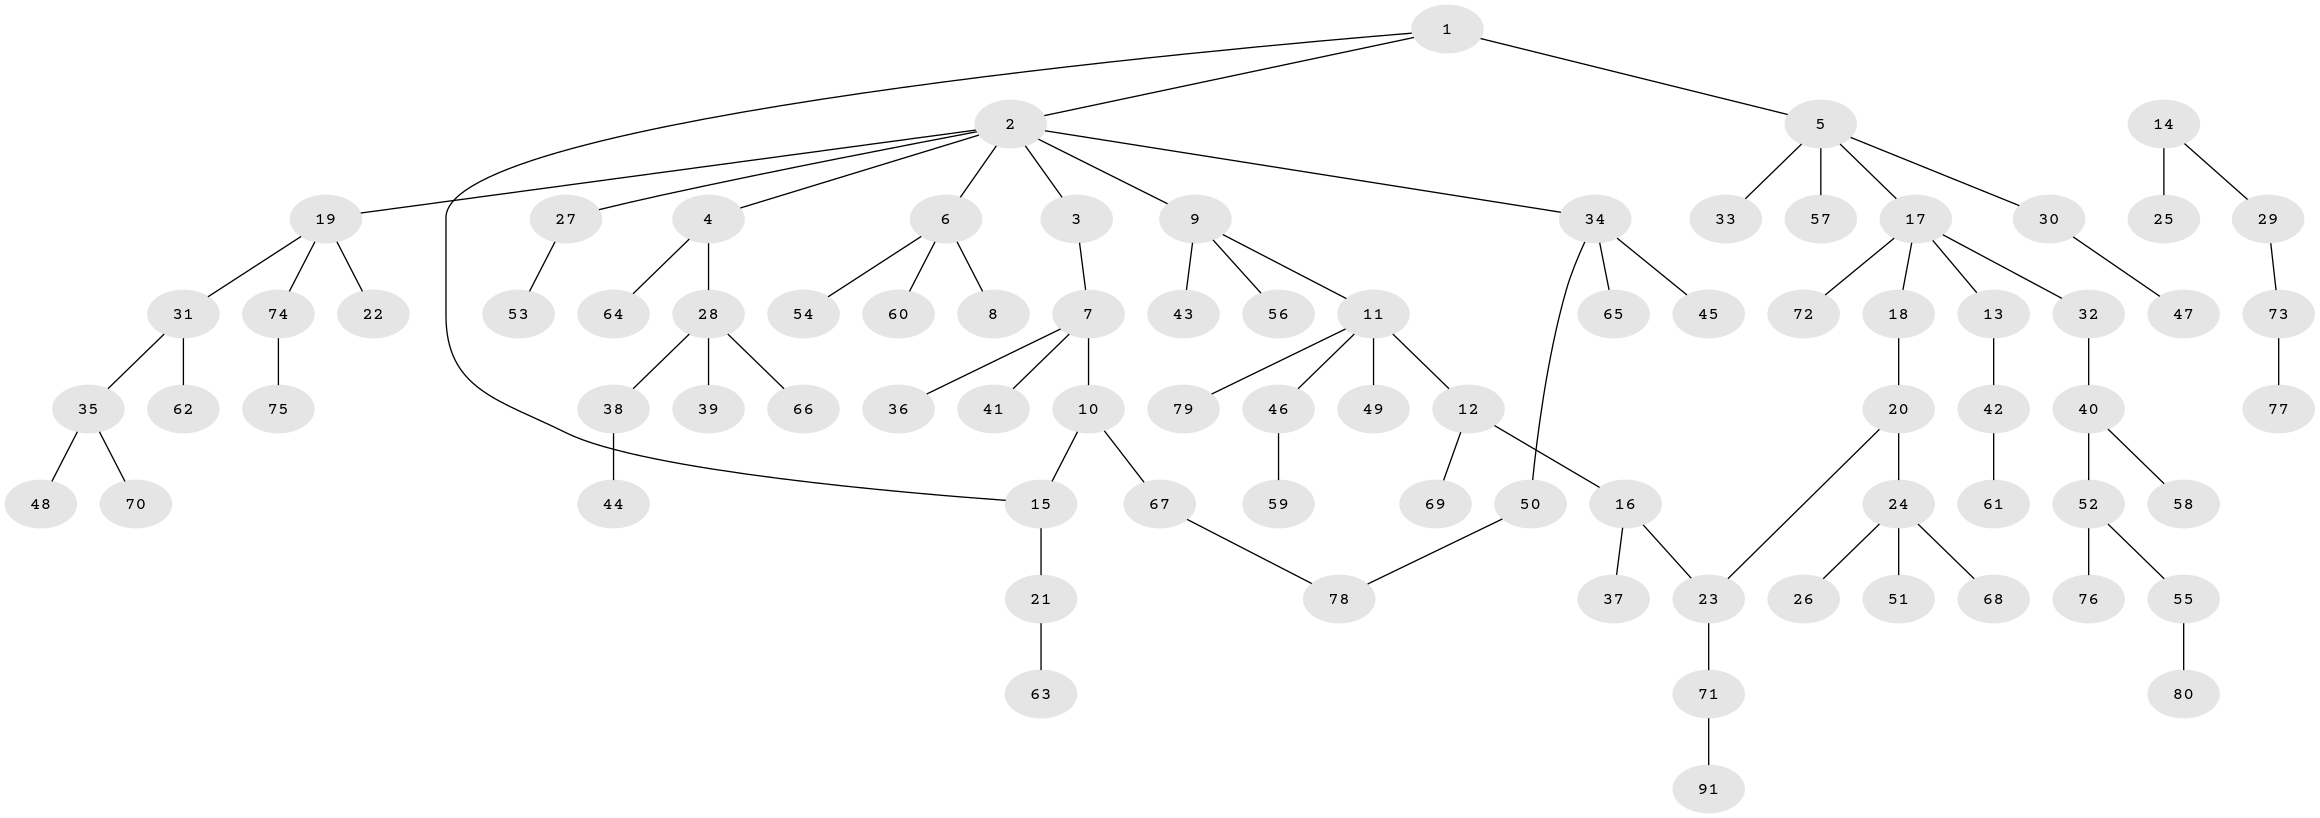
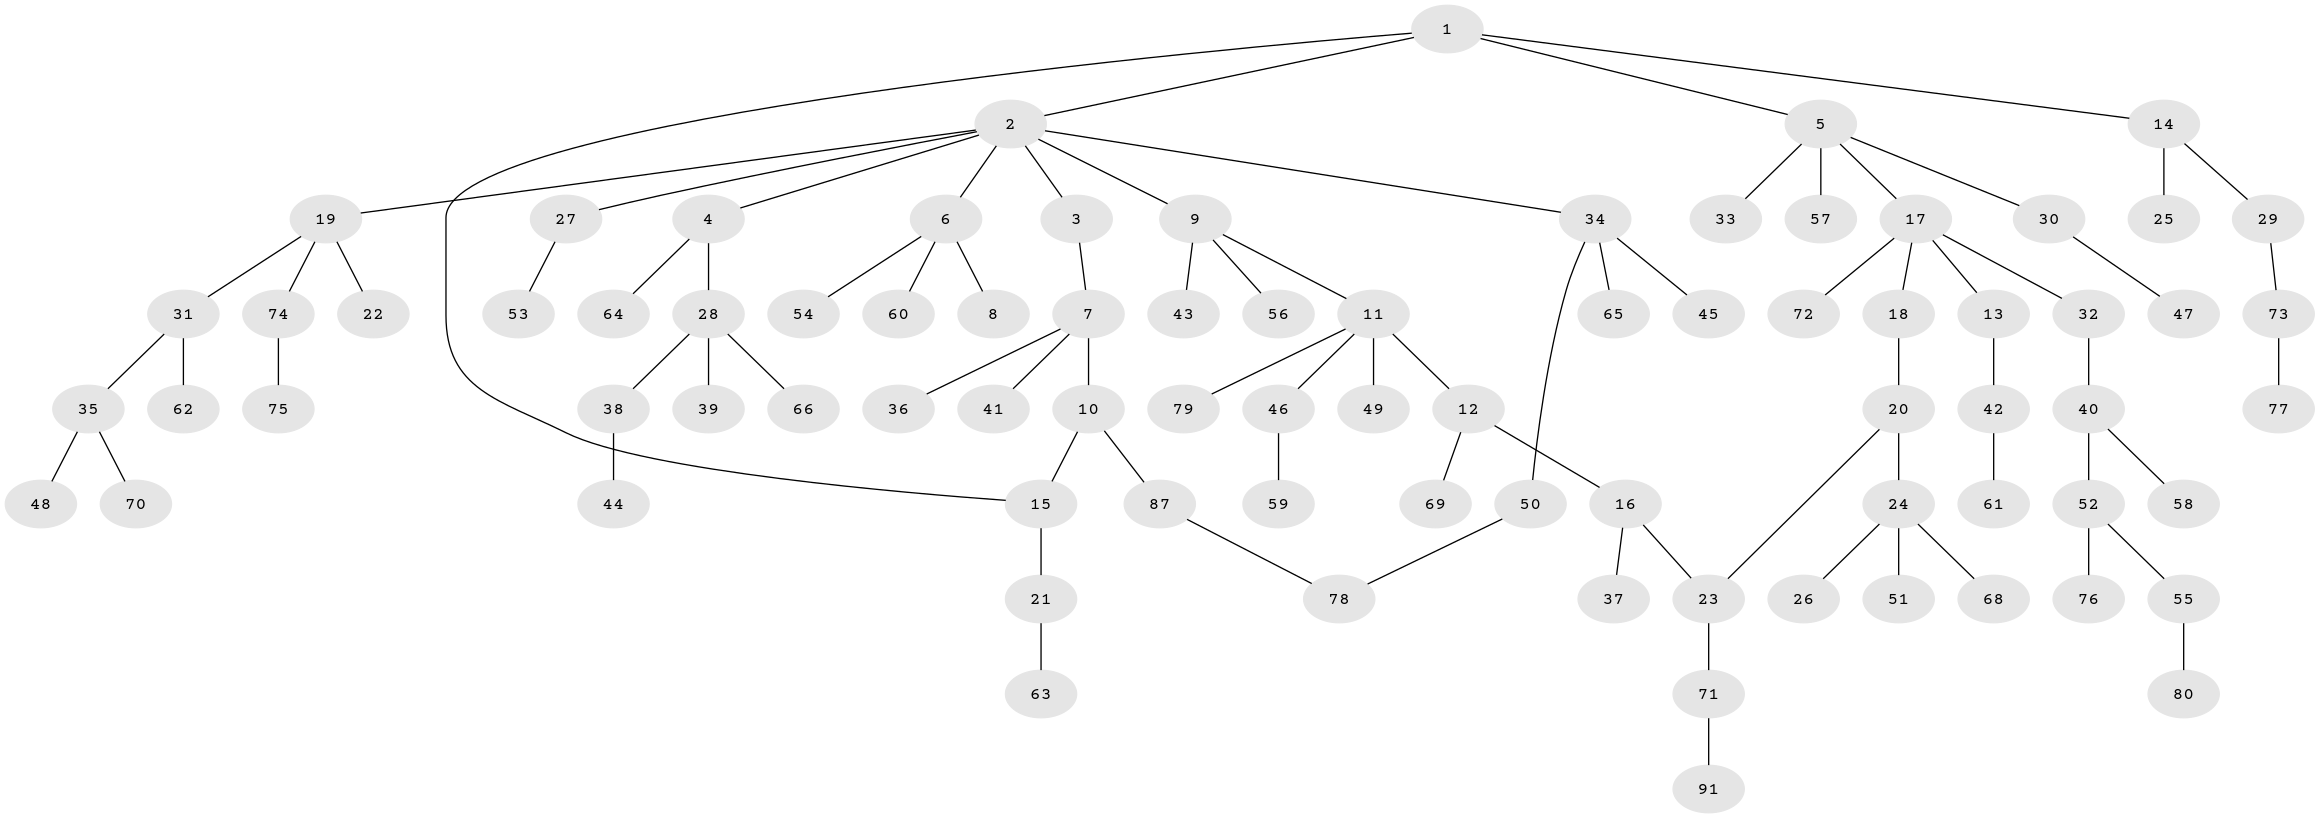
none -> (1806, 77)
(1160, 504) -> (1160, 504)
